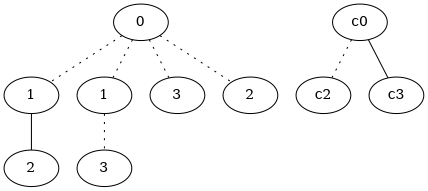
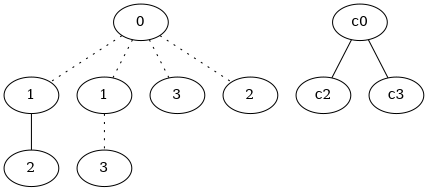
(342, 59) -> (342, 59)
